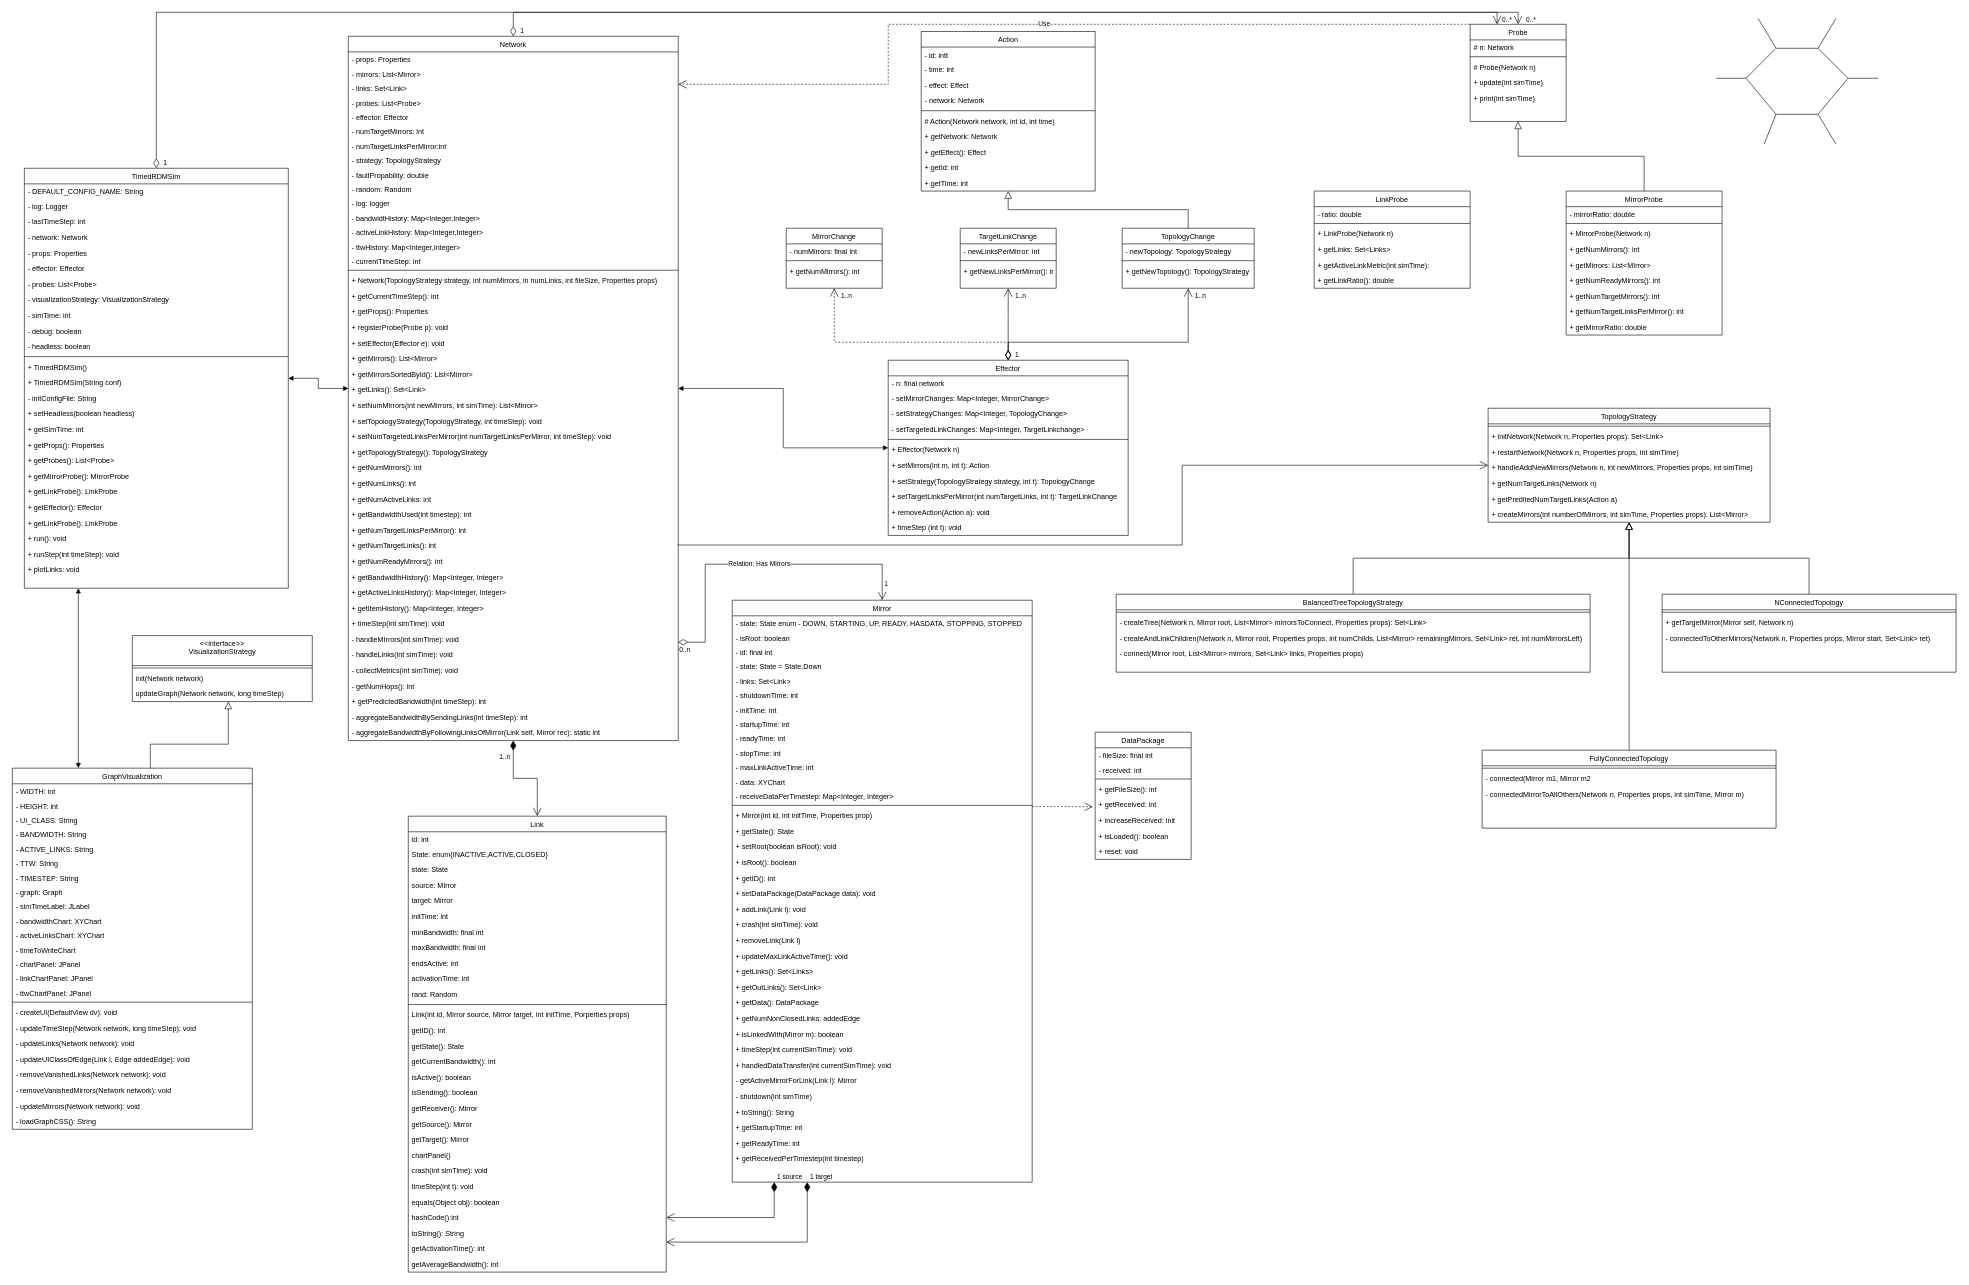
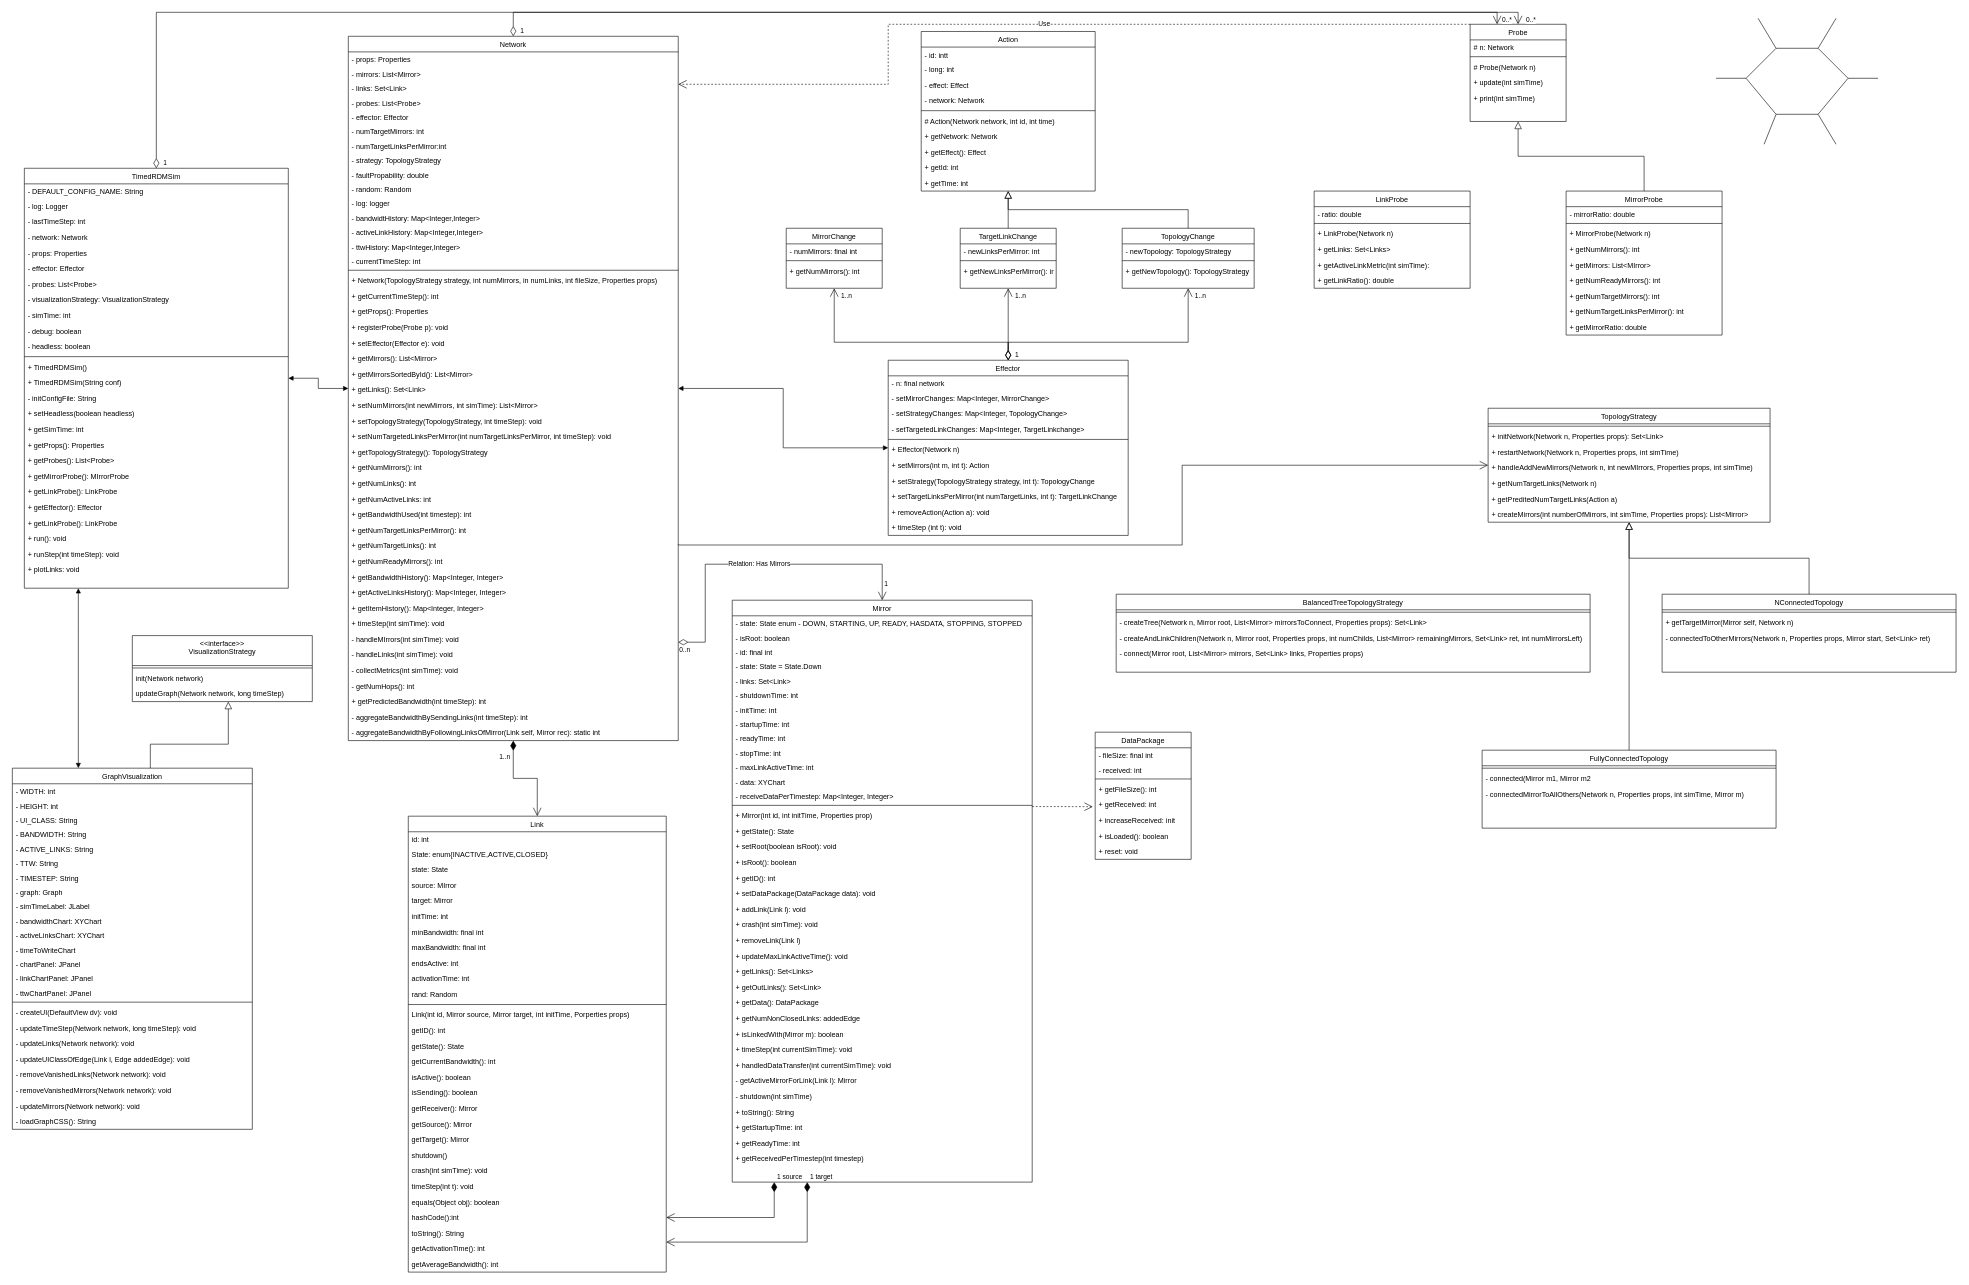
(942, 70) -> (942, 70)
none -> (1008, 220)
(894, 342) -> (894, 342)
(1472, 558) -> none
(435, 1156) -> (432, 1156)
